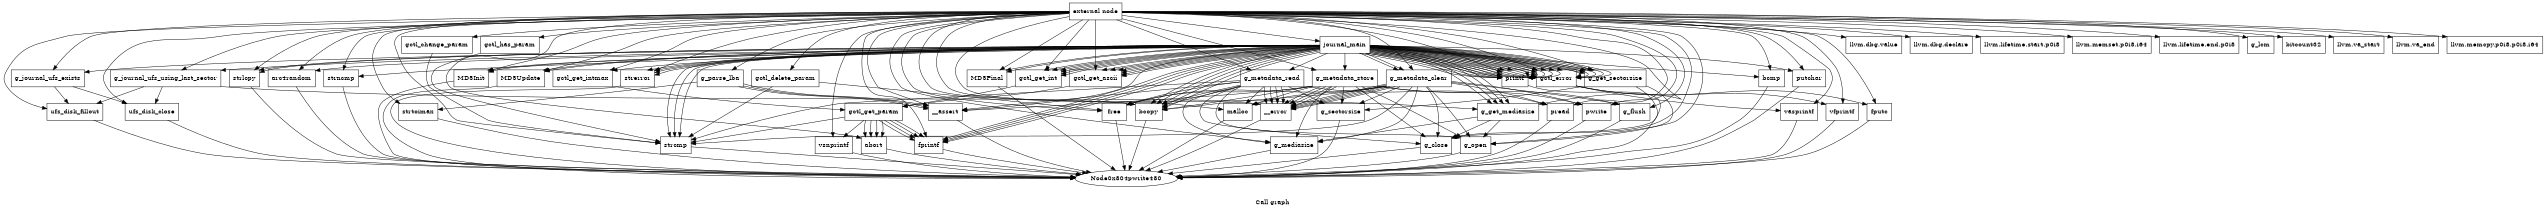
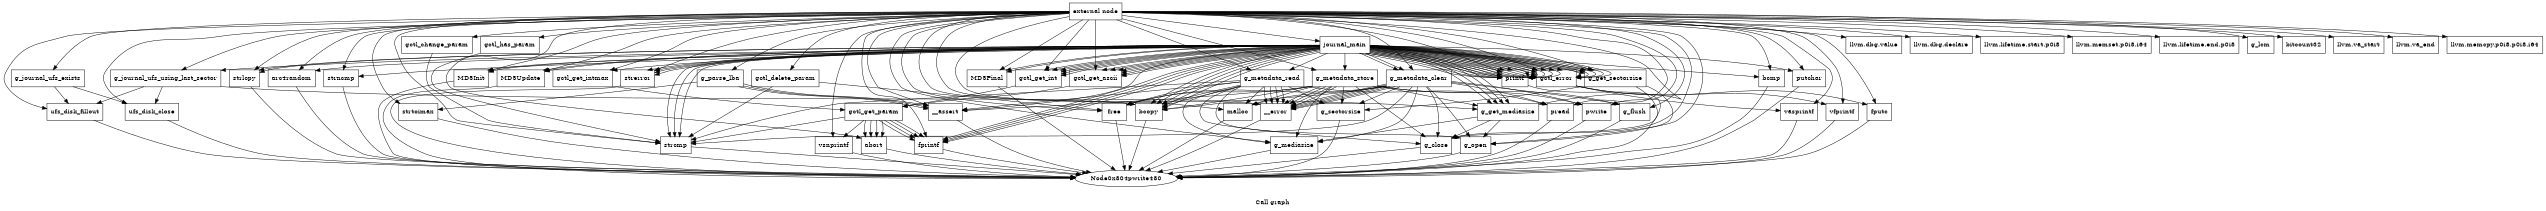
(704, 51) -> none
(1412, 111) -> (1425, 96)
